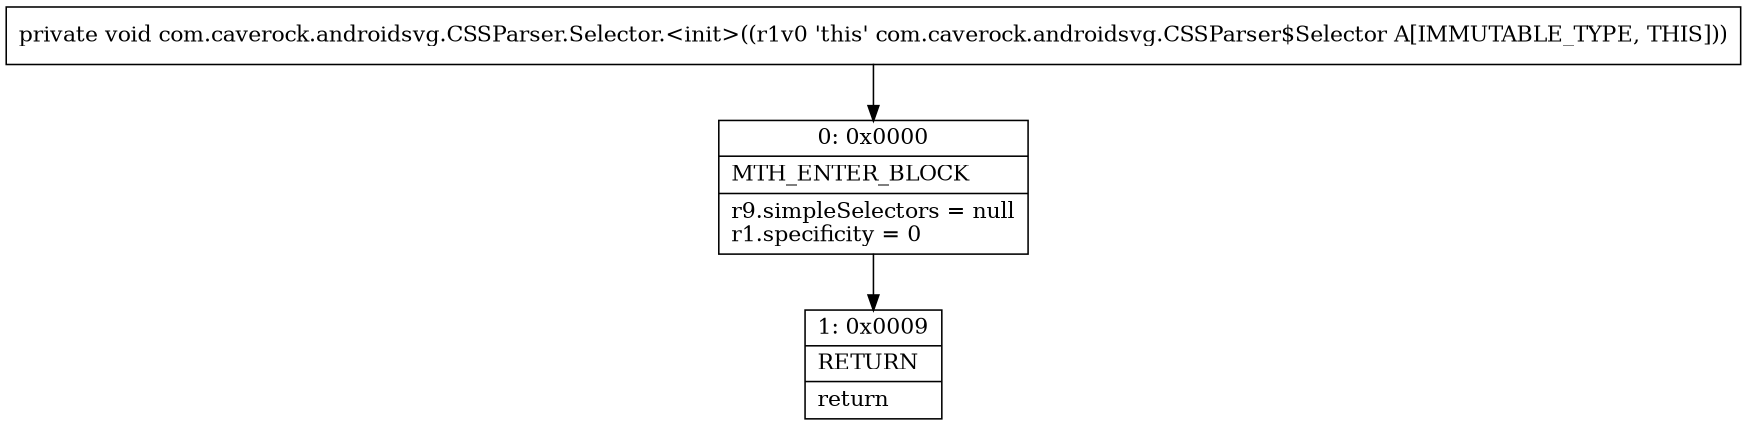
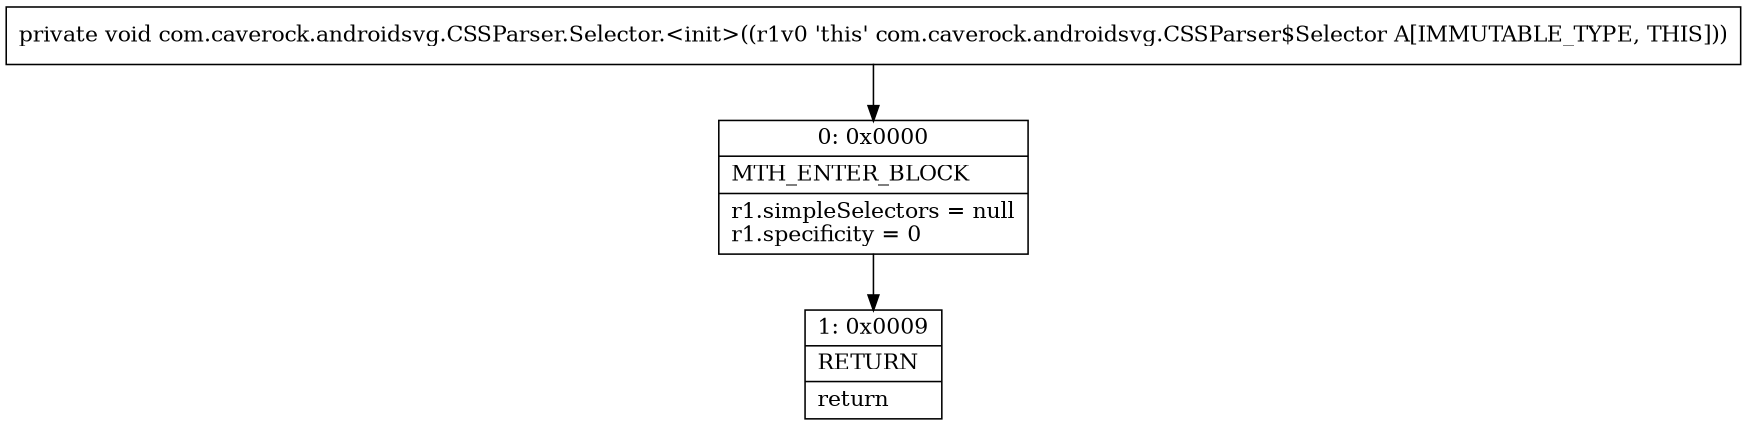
(873, 211) -> (873, 211)
